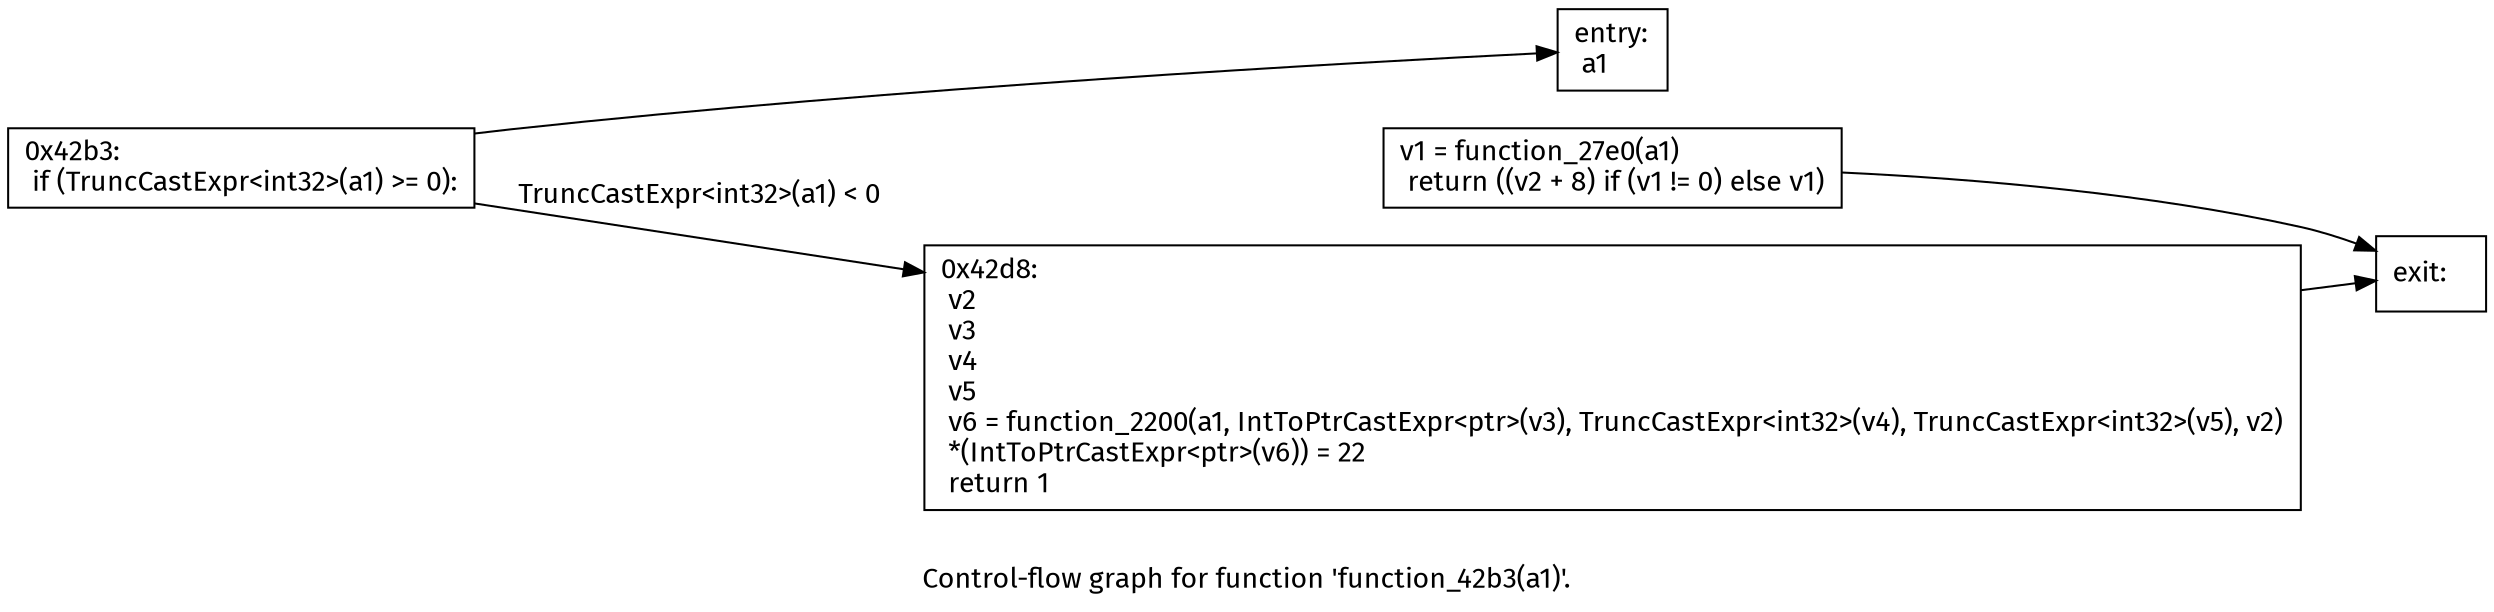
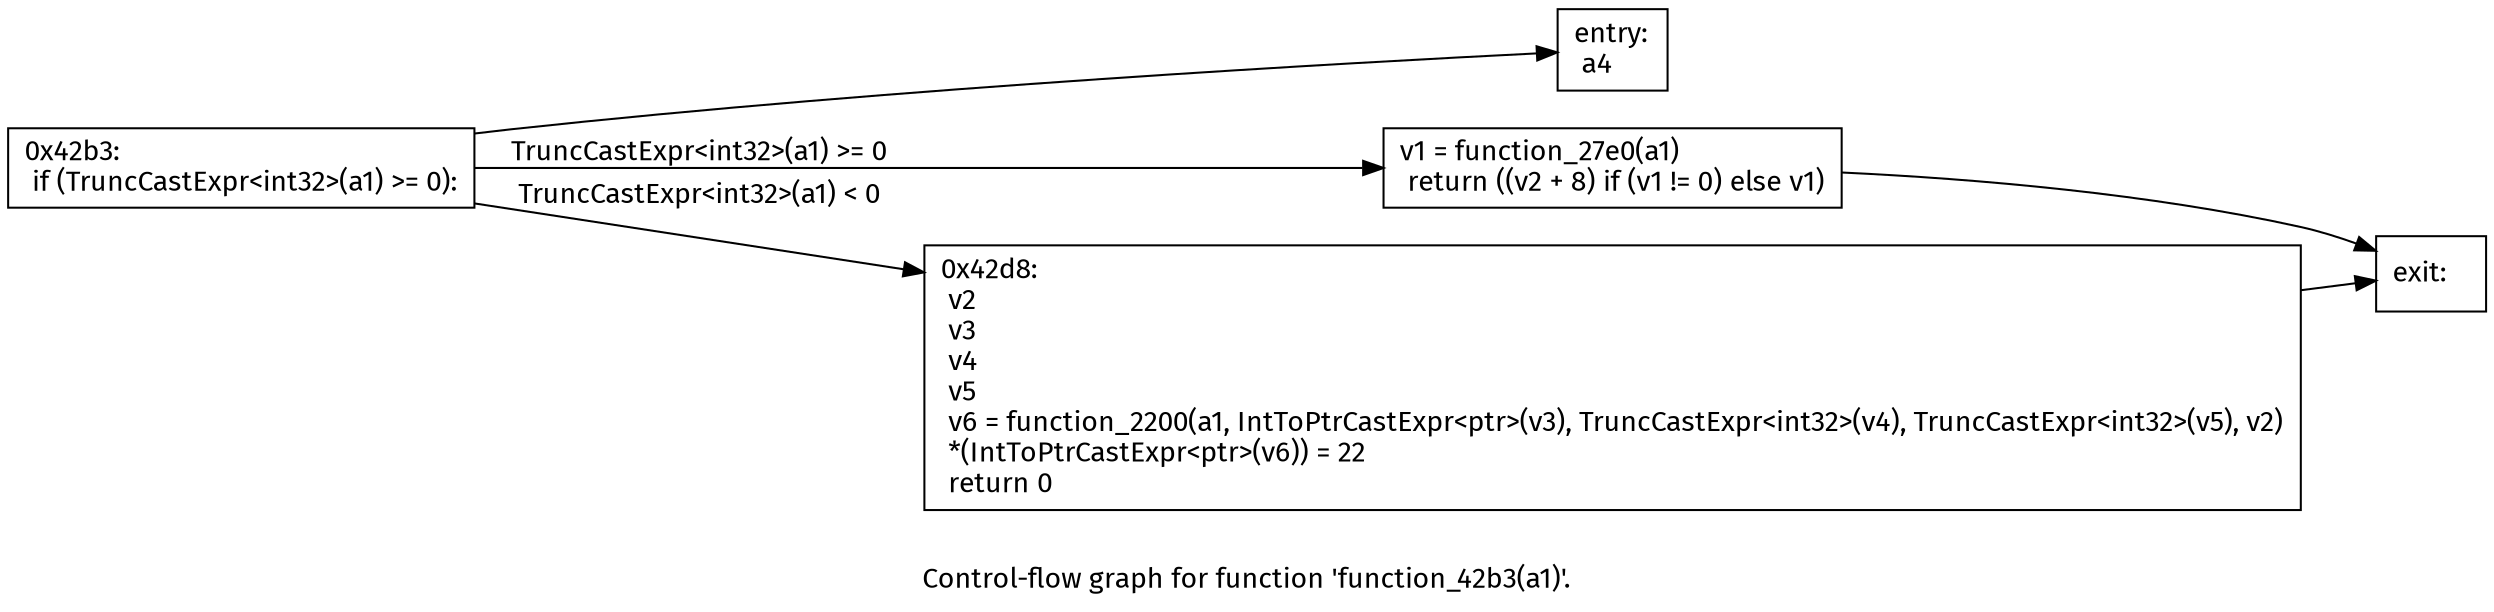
(1591, 64) -> (1593, 64)
none -> (918, 168)
(996, 484) -> (997, 484)
